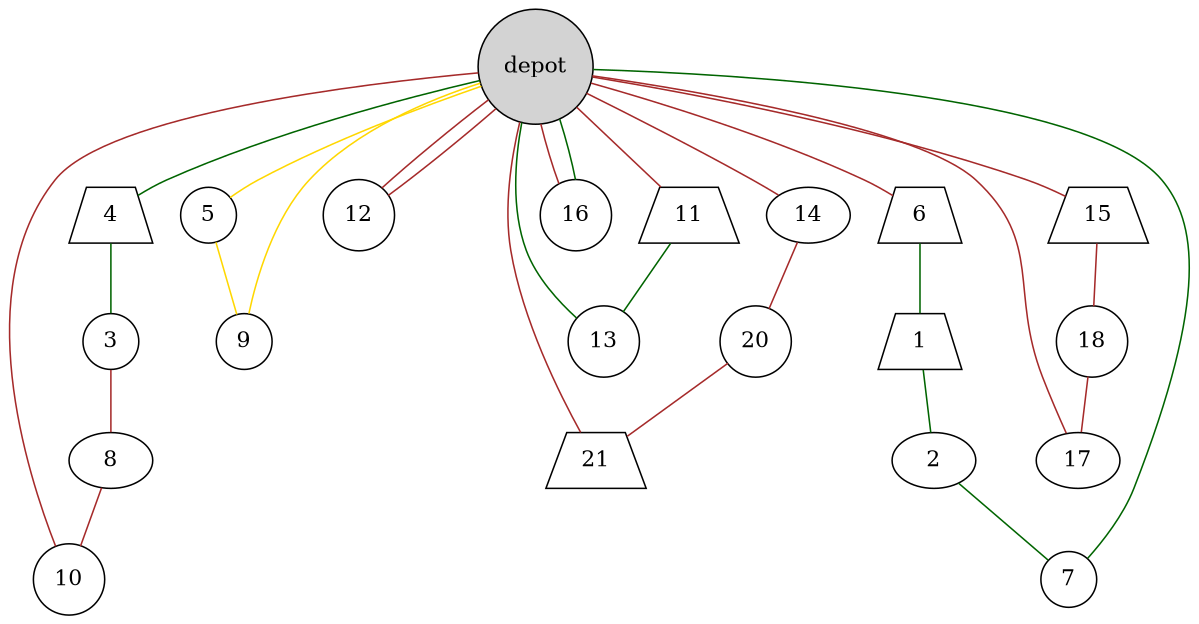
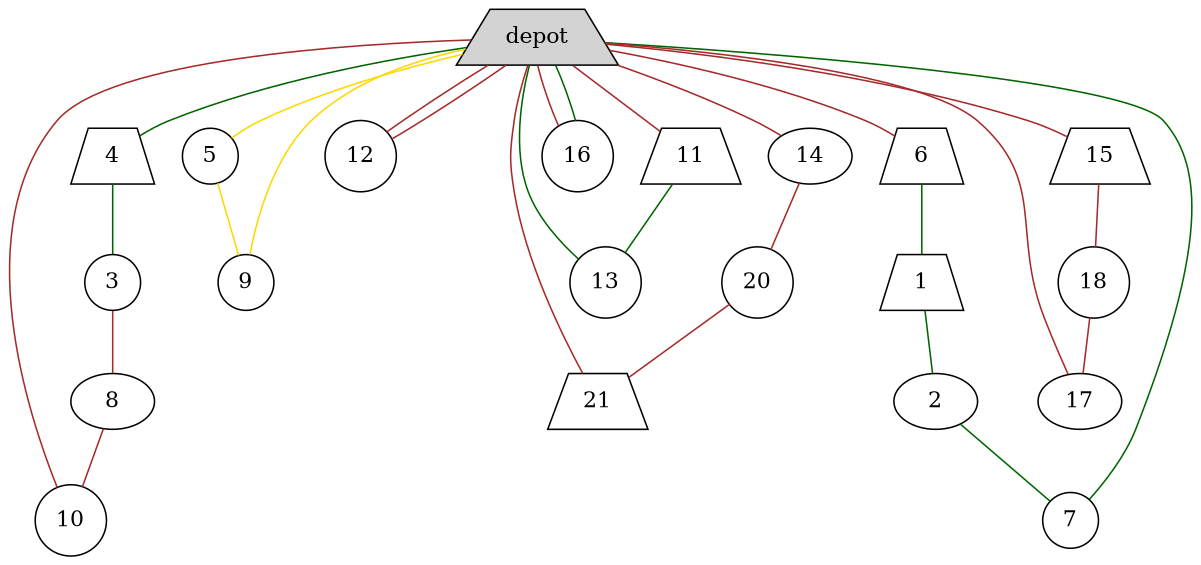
(536, 67) -> (537, 37)
